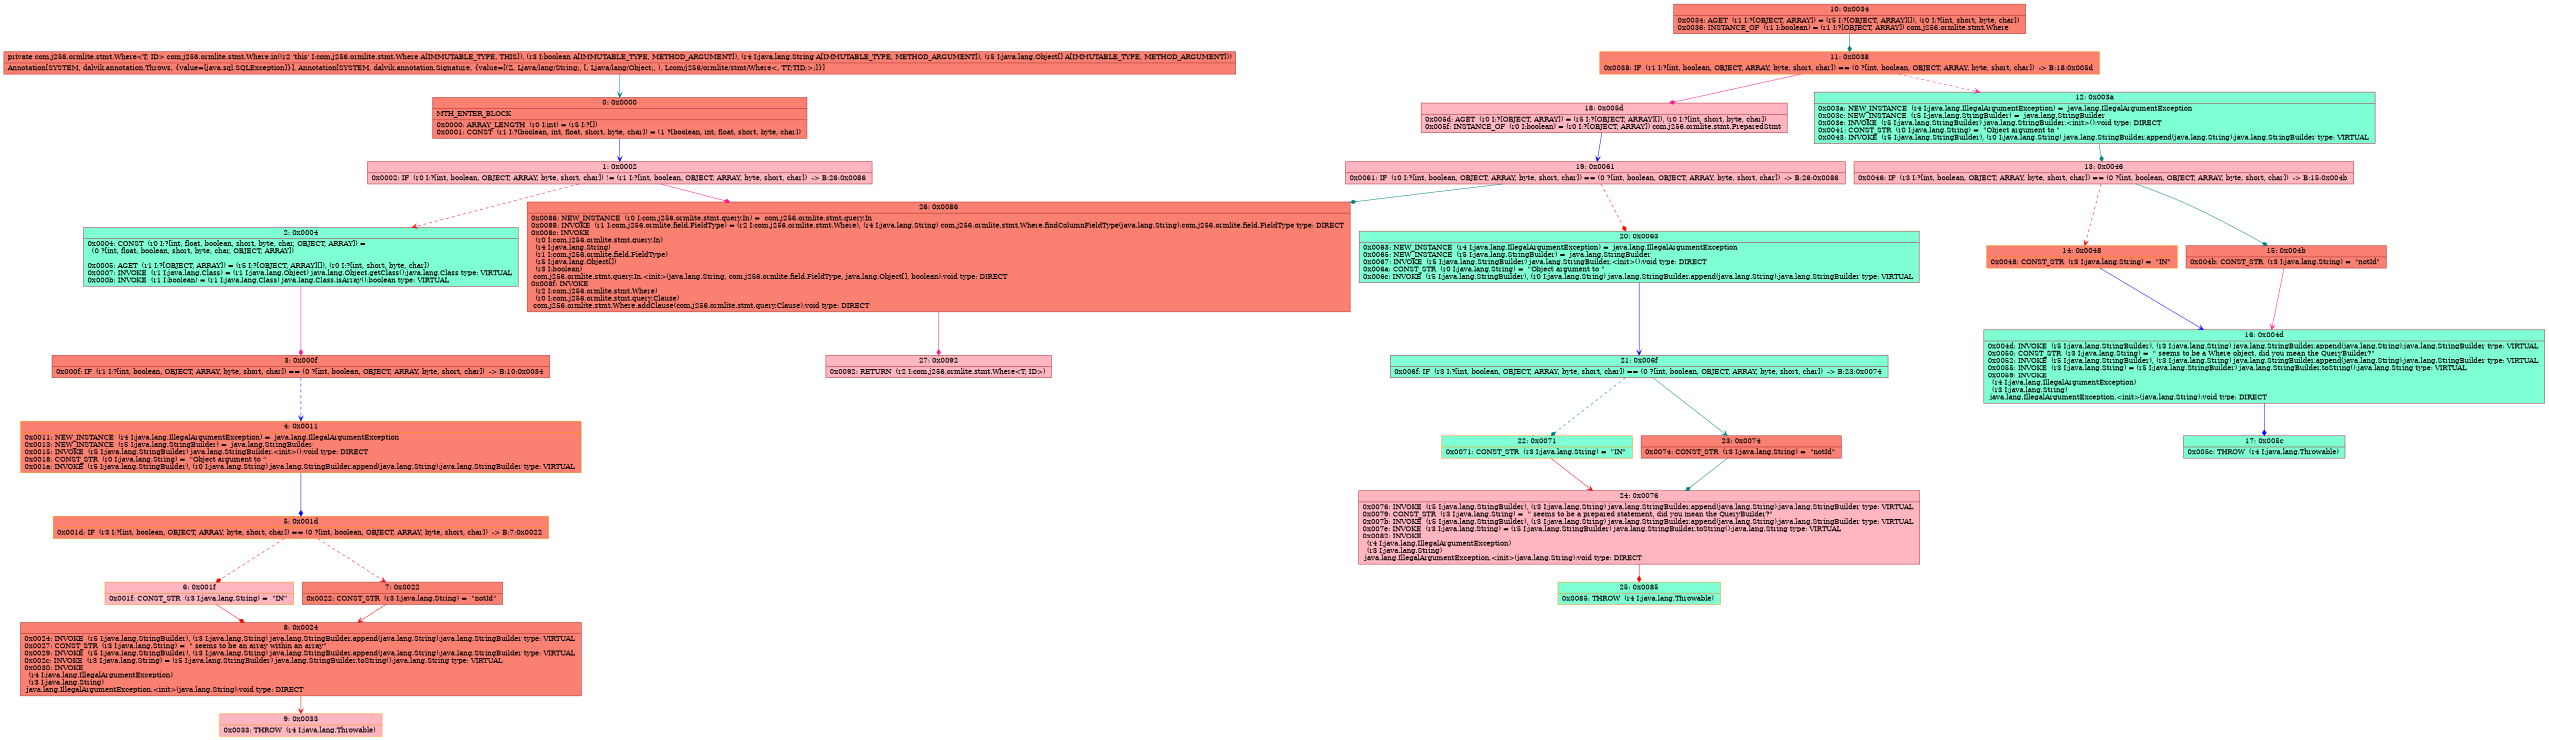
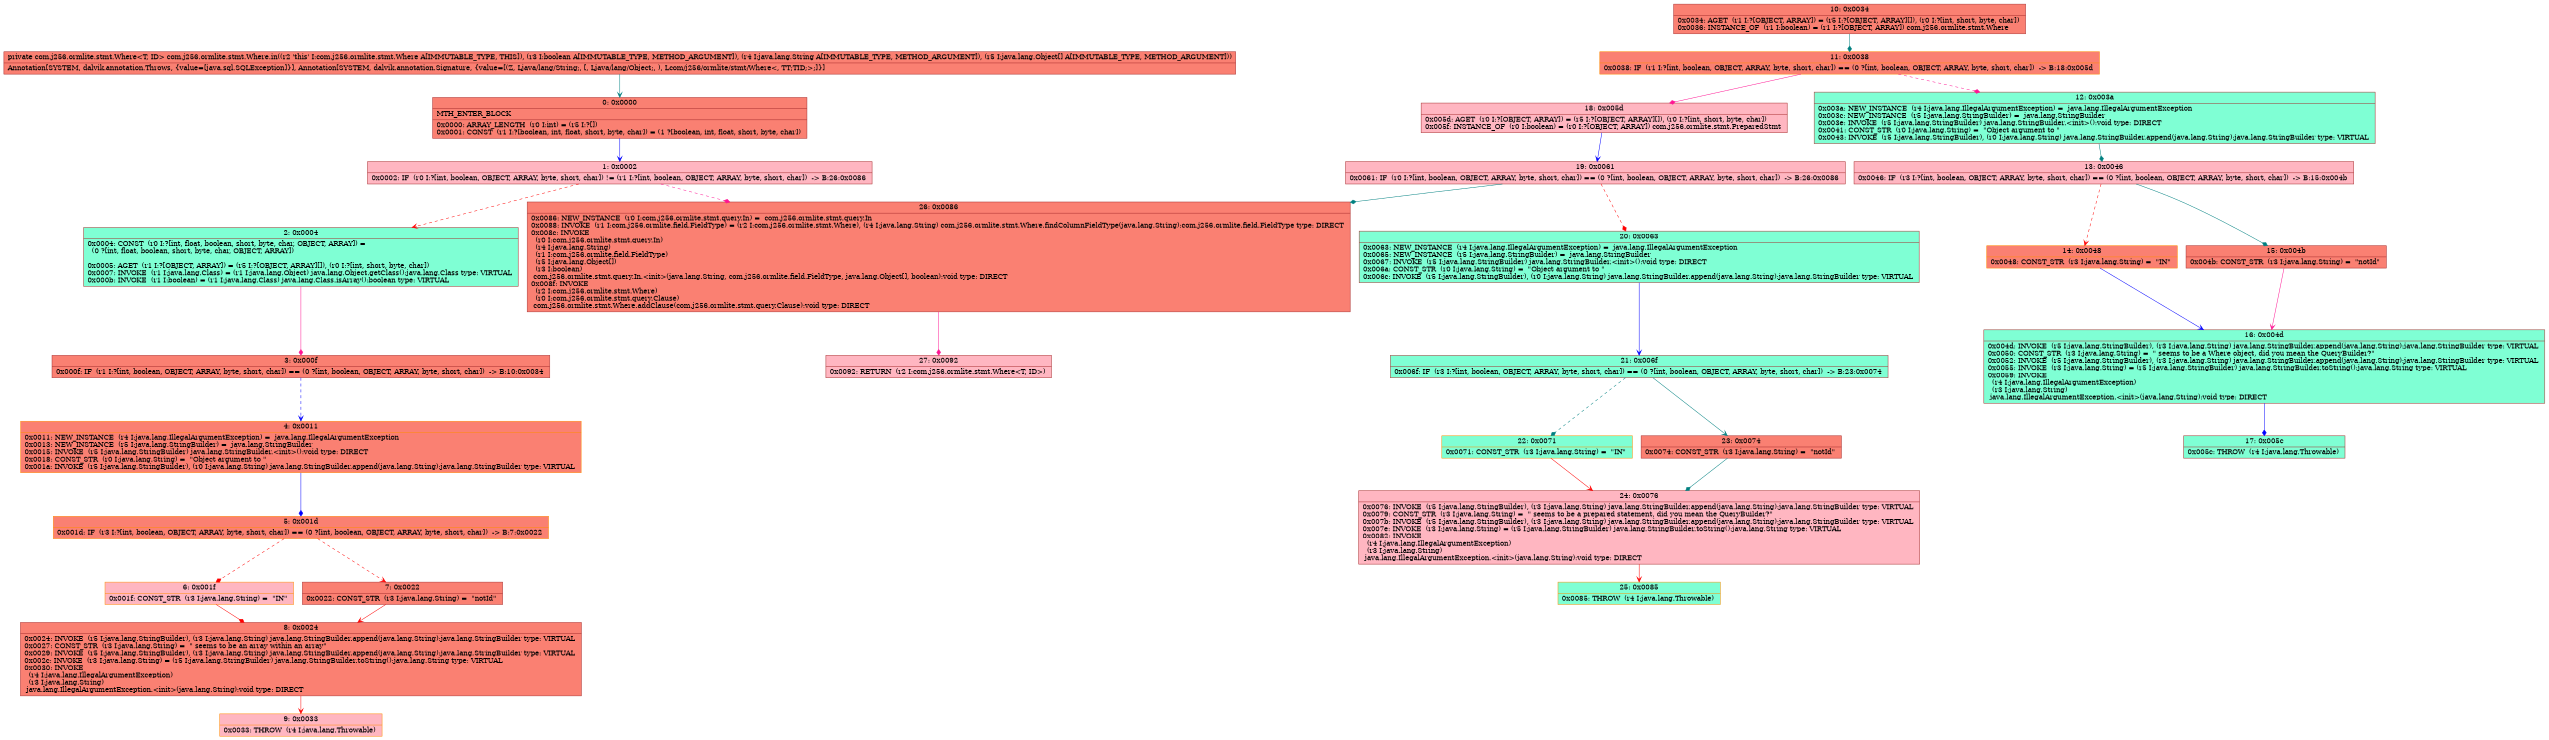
(1937, 83) -> (1936, 83)
(692, 192) -> (692, 192)
(1639, 570) -> (1639, 571)
